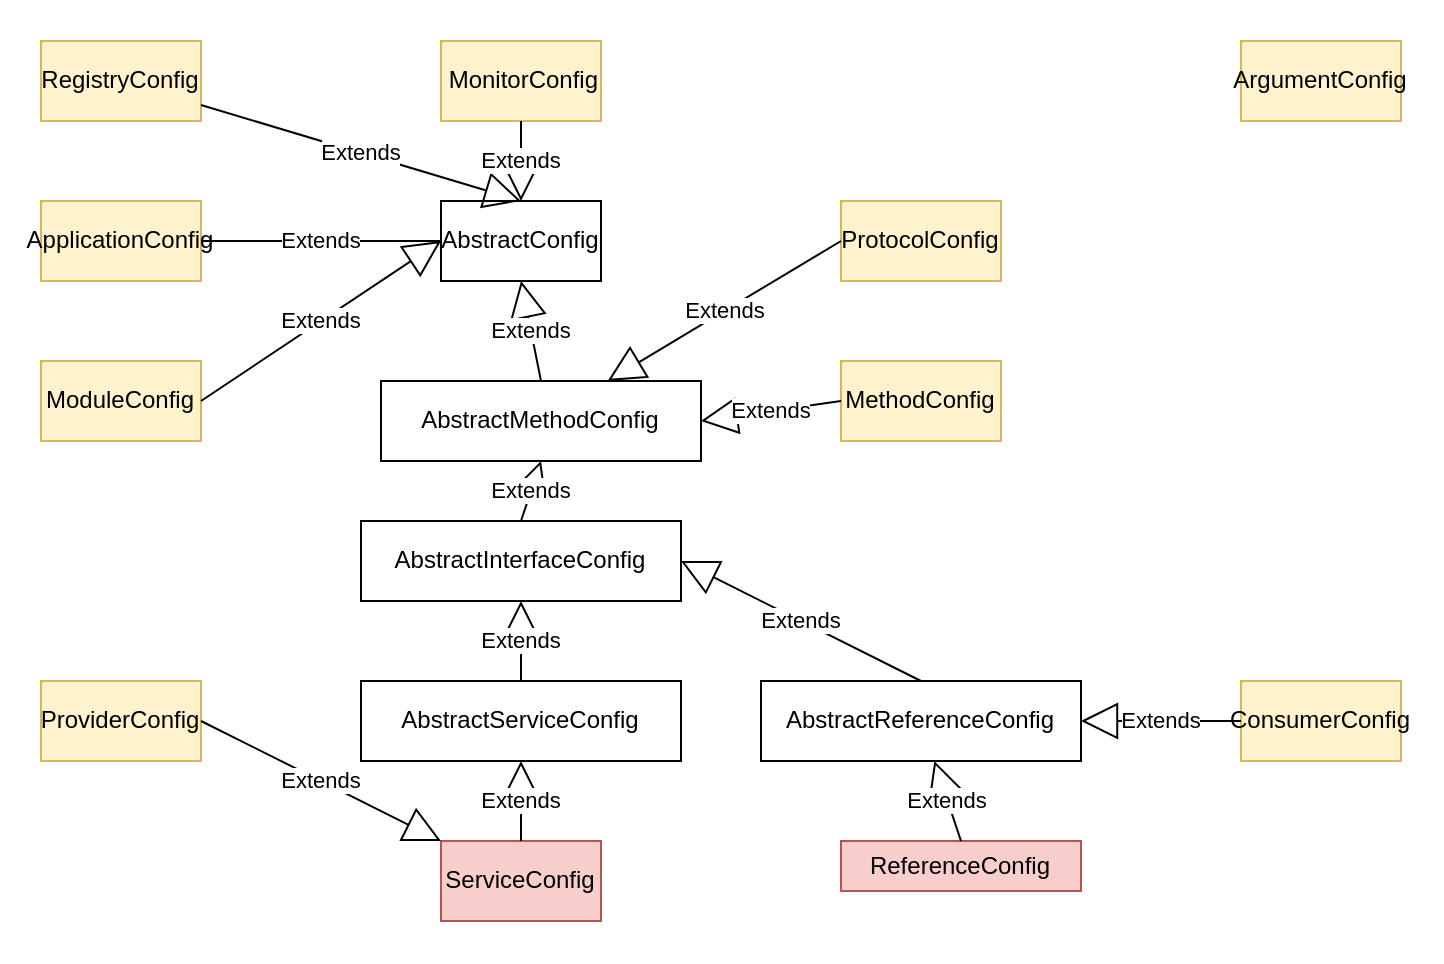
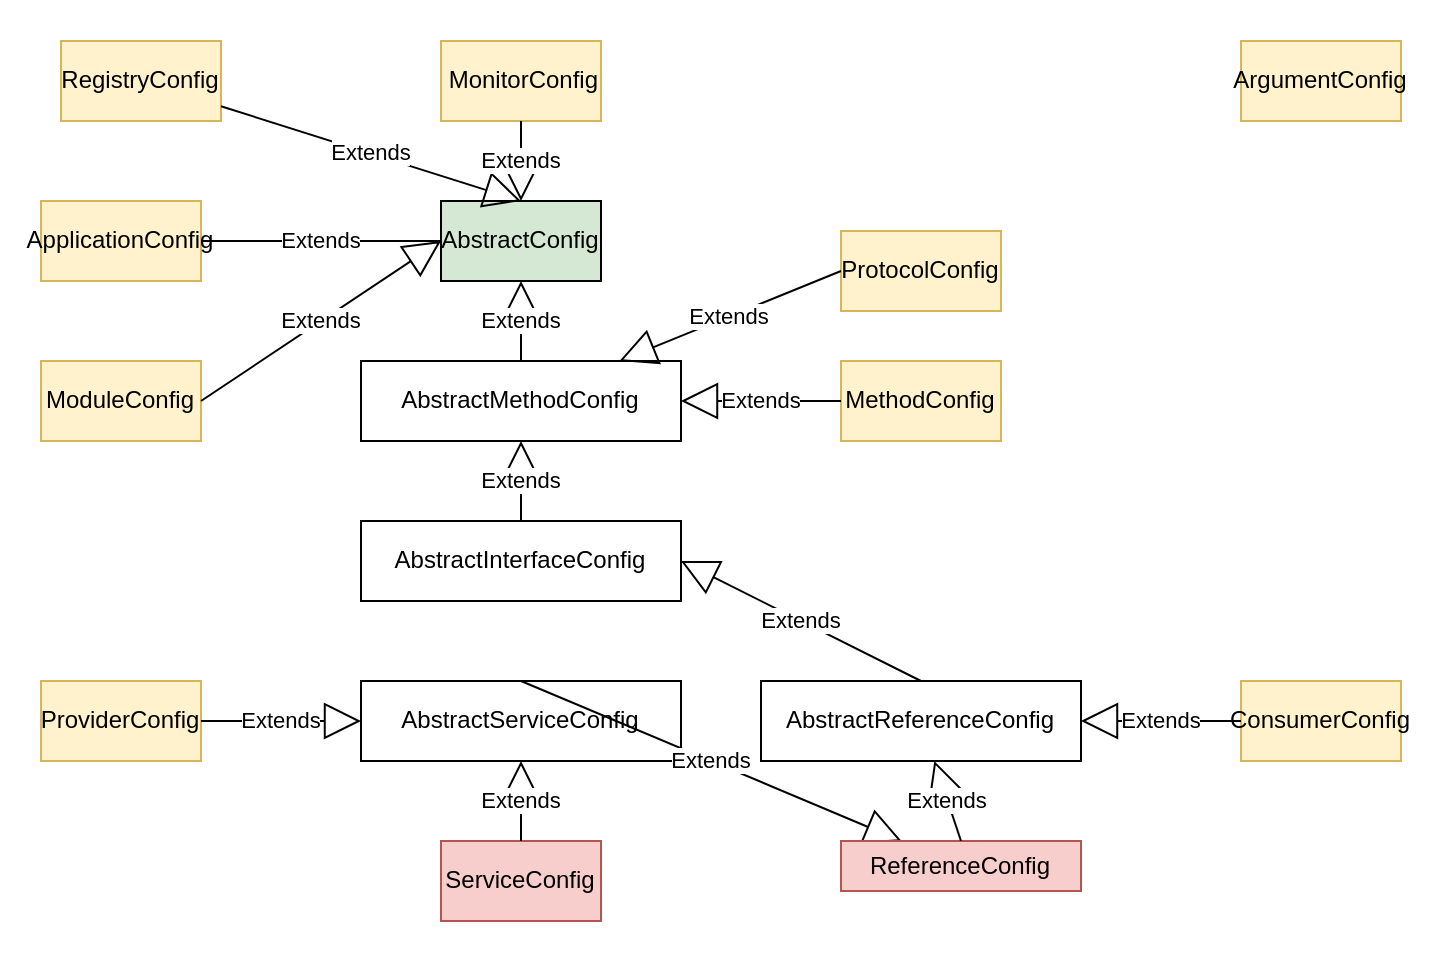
(121, 81) -> (141, 81)
(521, 241) -> (521, 241)
(921, 241) -> (921, 271)
(541, 421) -> (521, 401)
(521, 660) -> (602, 715)
(248, 745) -> (262, 721)
